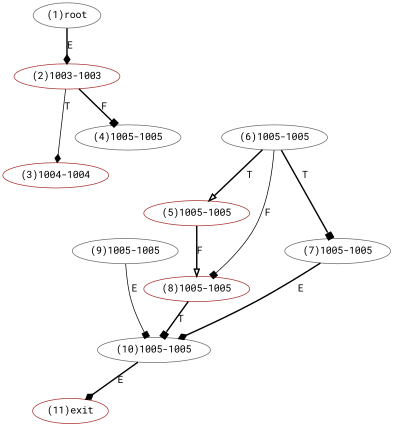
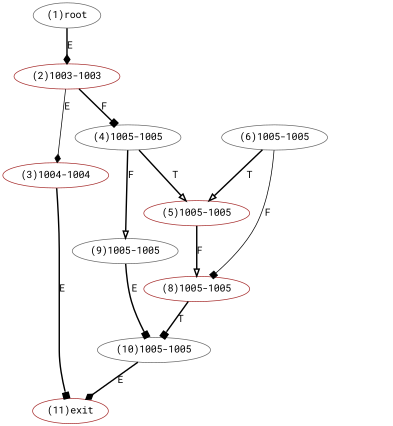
(67, 107) -> (67, 107)
none -> (160, 173)
none -> (127, 191)
(338, 251) -> none
none -> (59, 290)
(131, 299) -> (131, 299)
